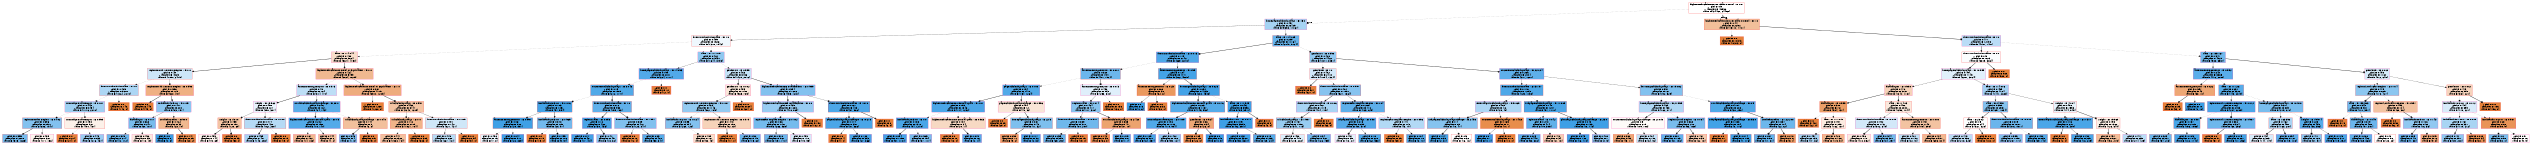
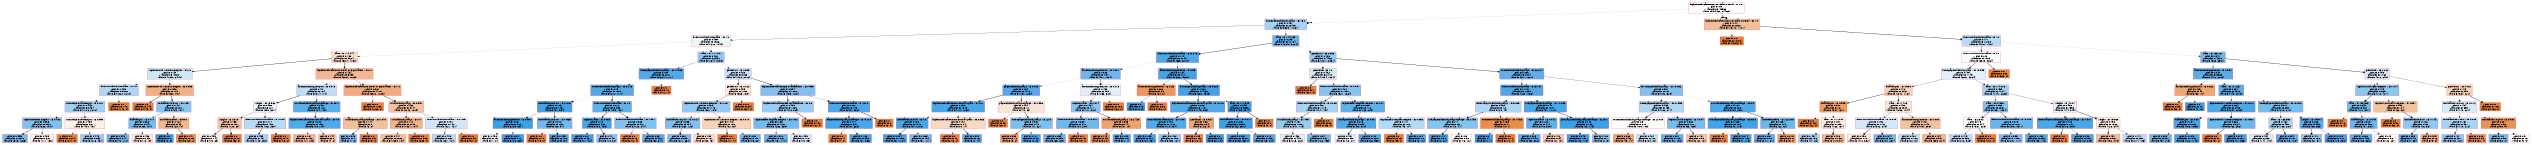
(1208, 131) -> (1208, 131)
none -> (679, 138)
